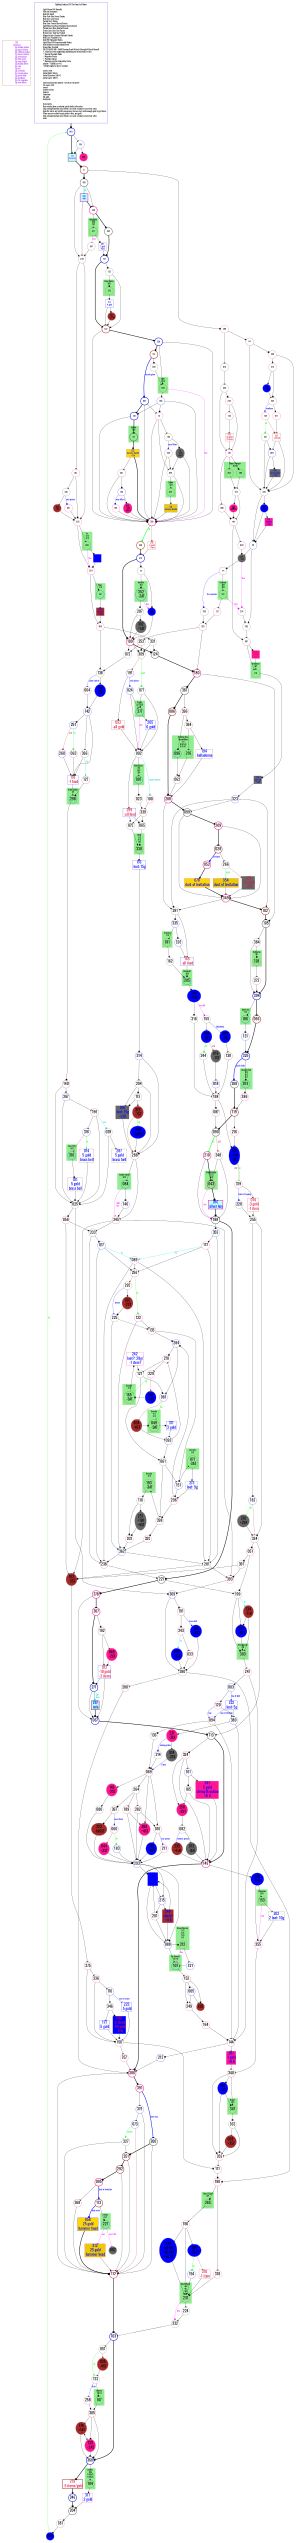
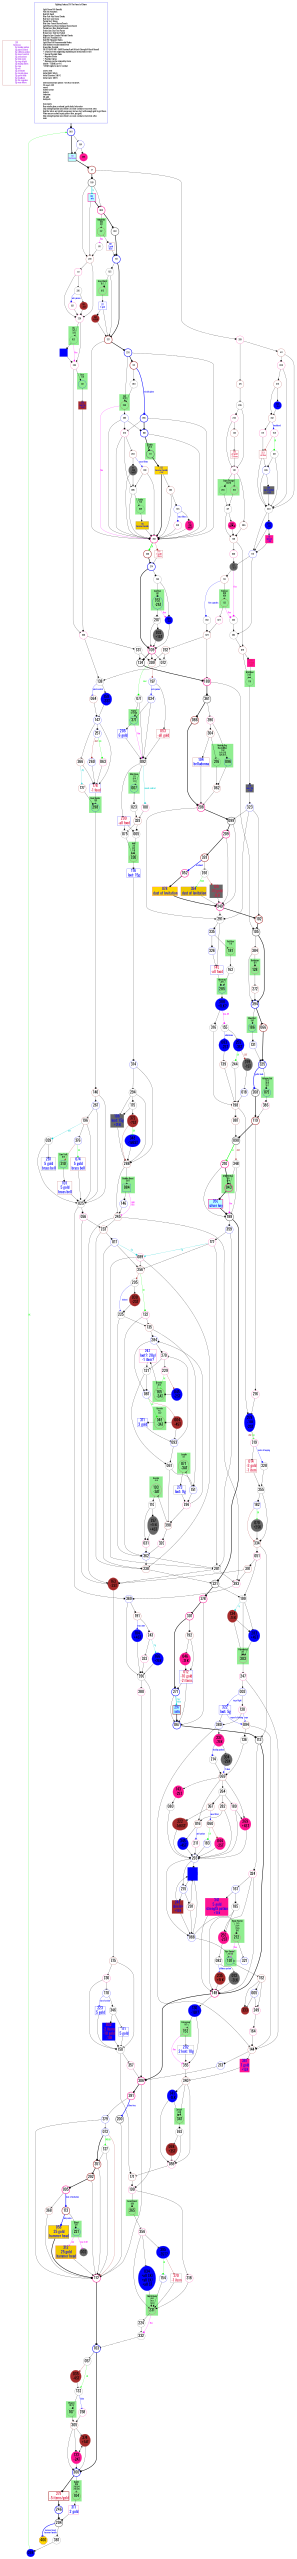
(125, 1184) -> (127, 1188)
(140, 2149) -> (99, 2147)
none -> (43, 2540)
